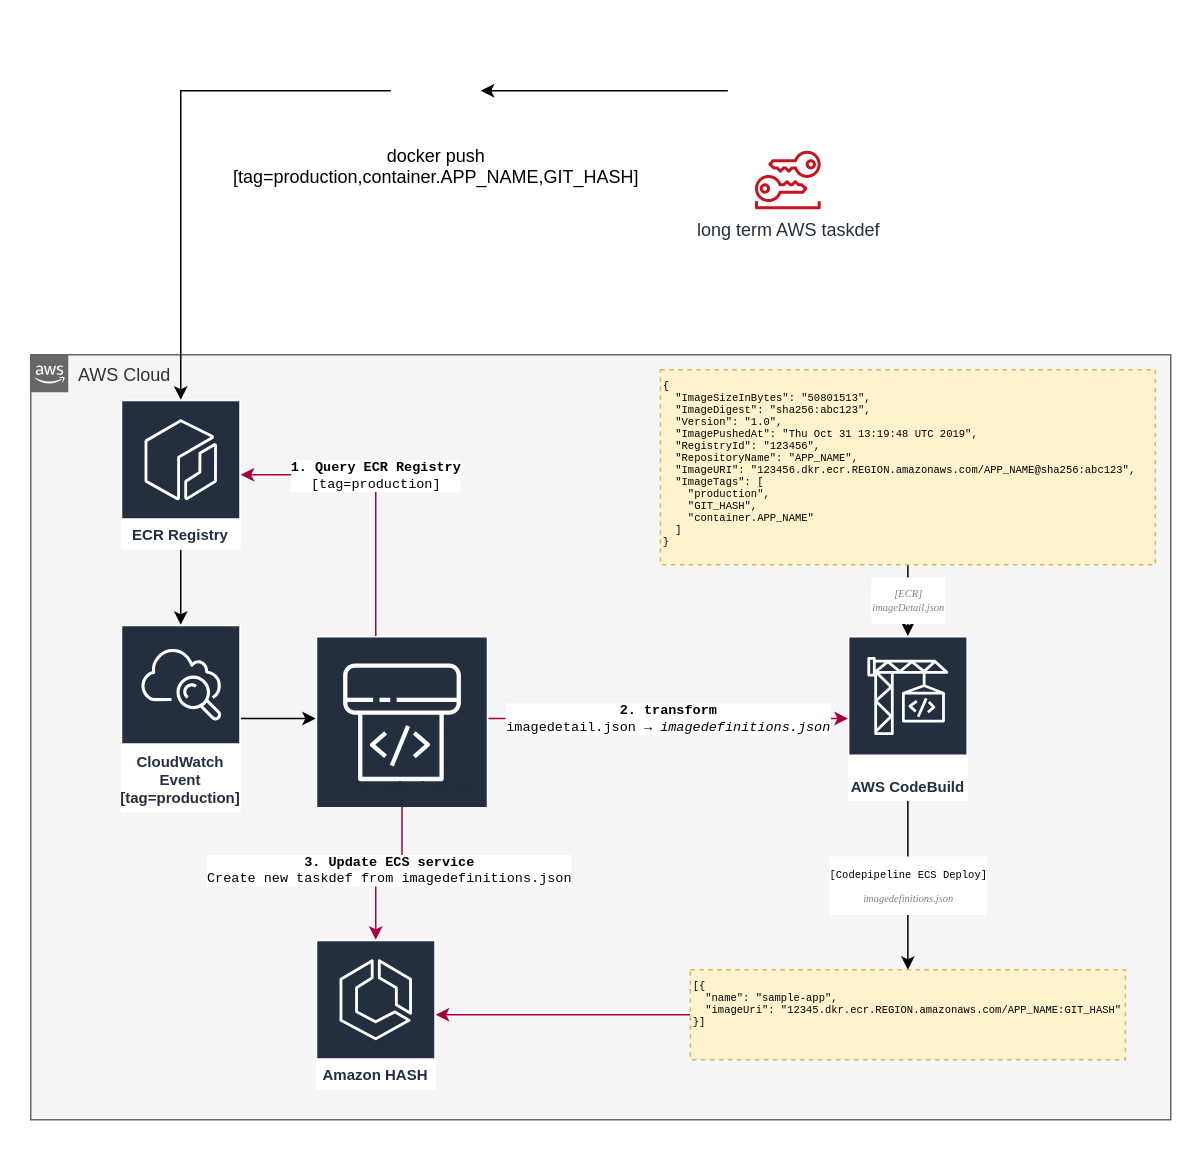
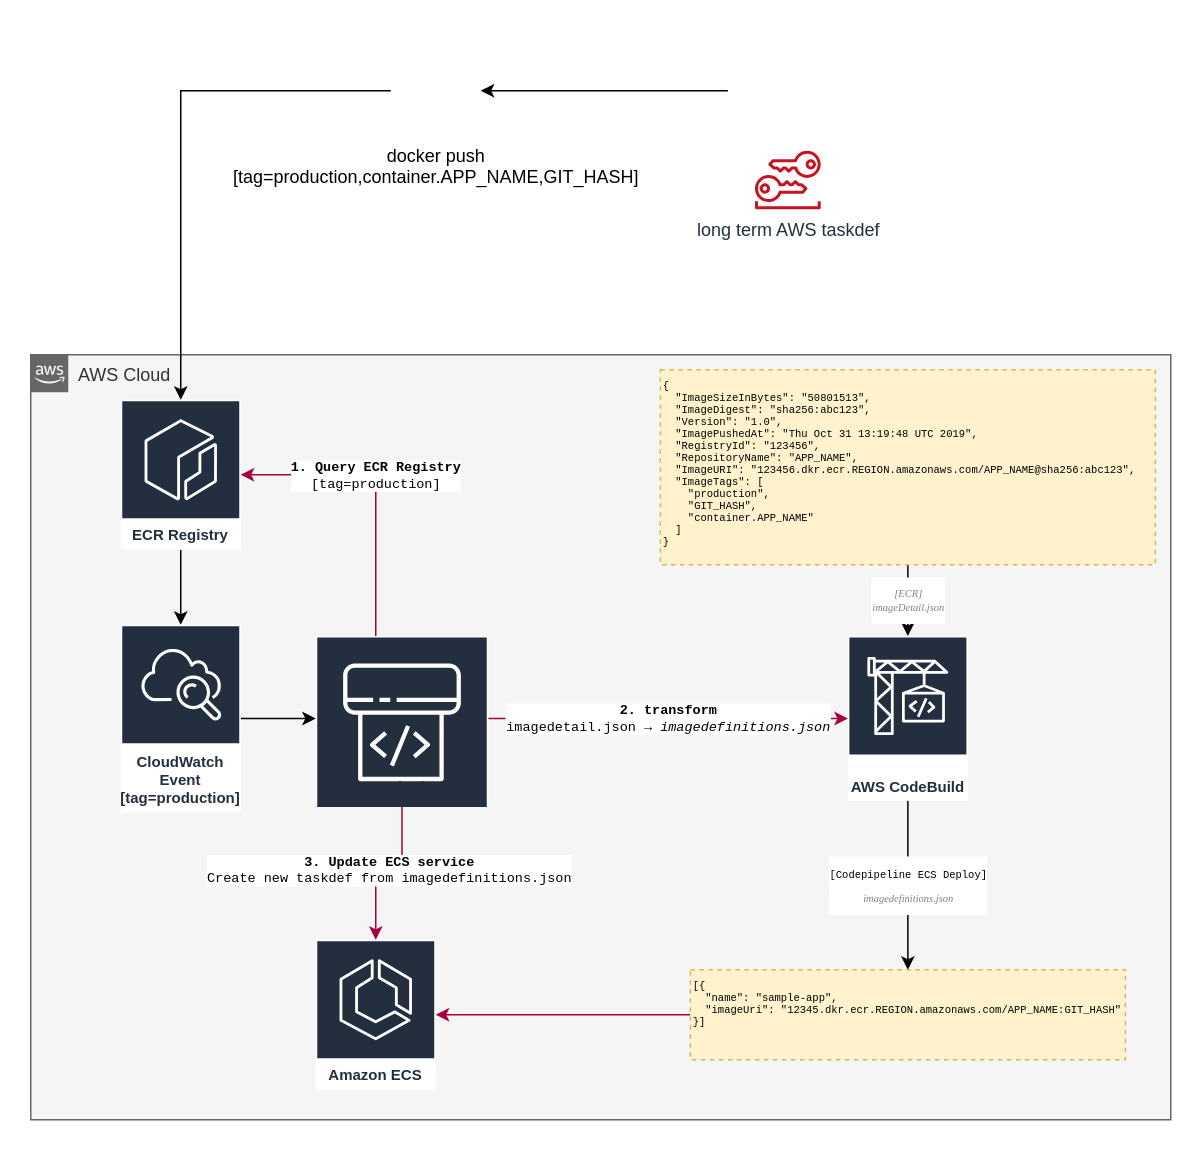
(376, 1075) -> (376, 1075)
